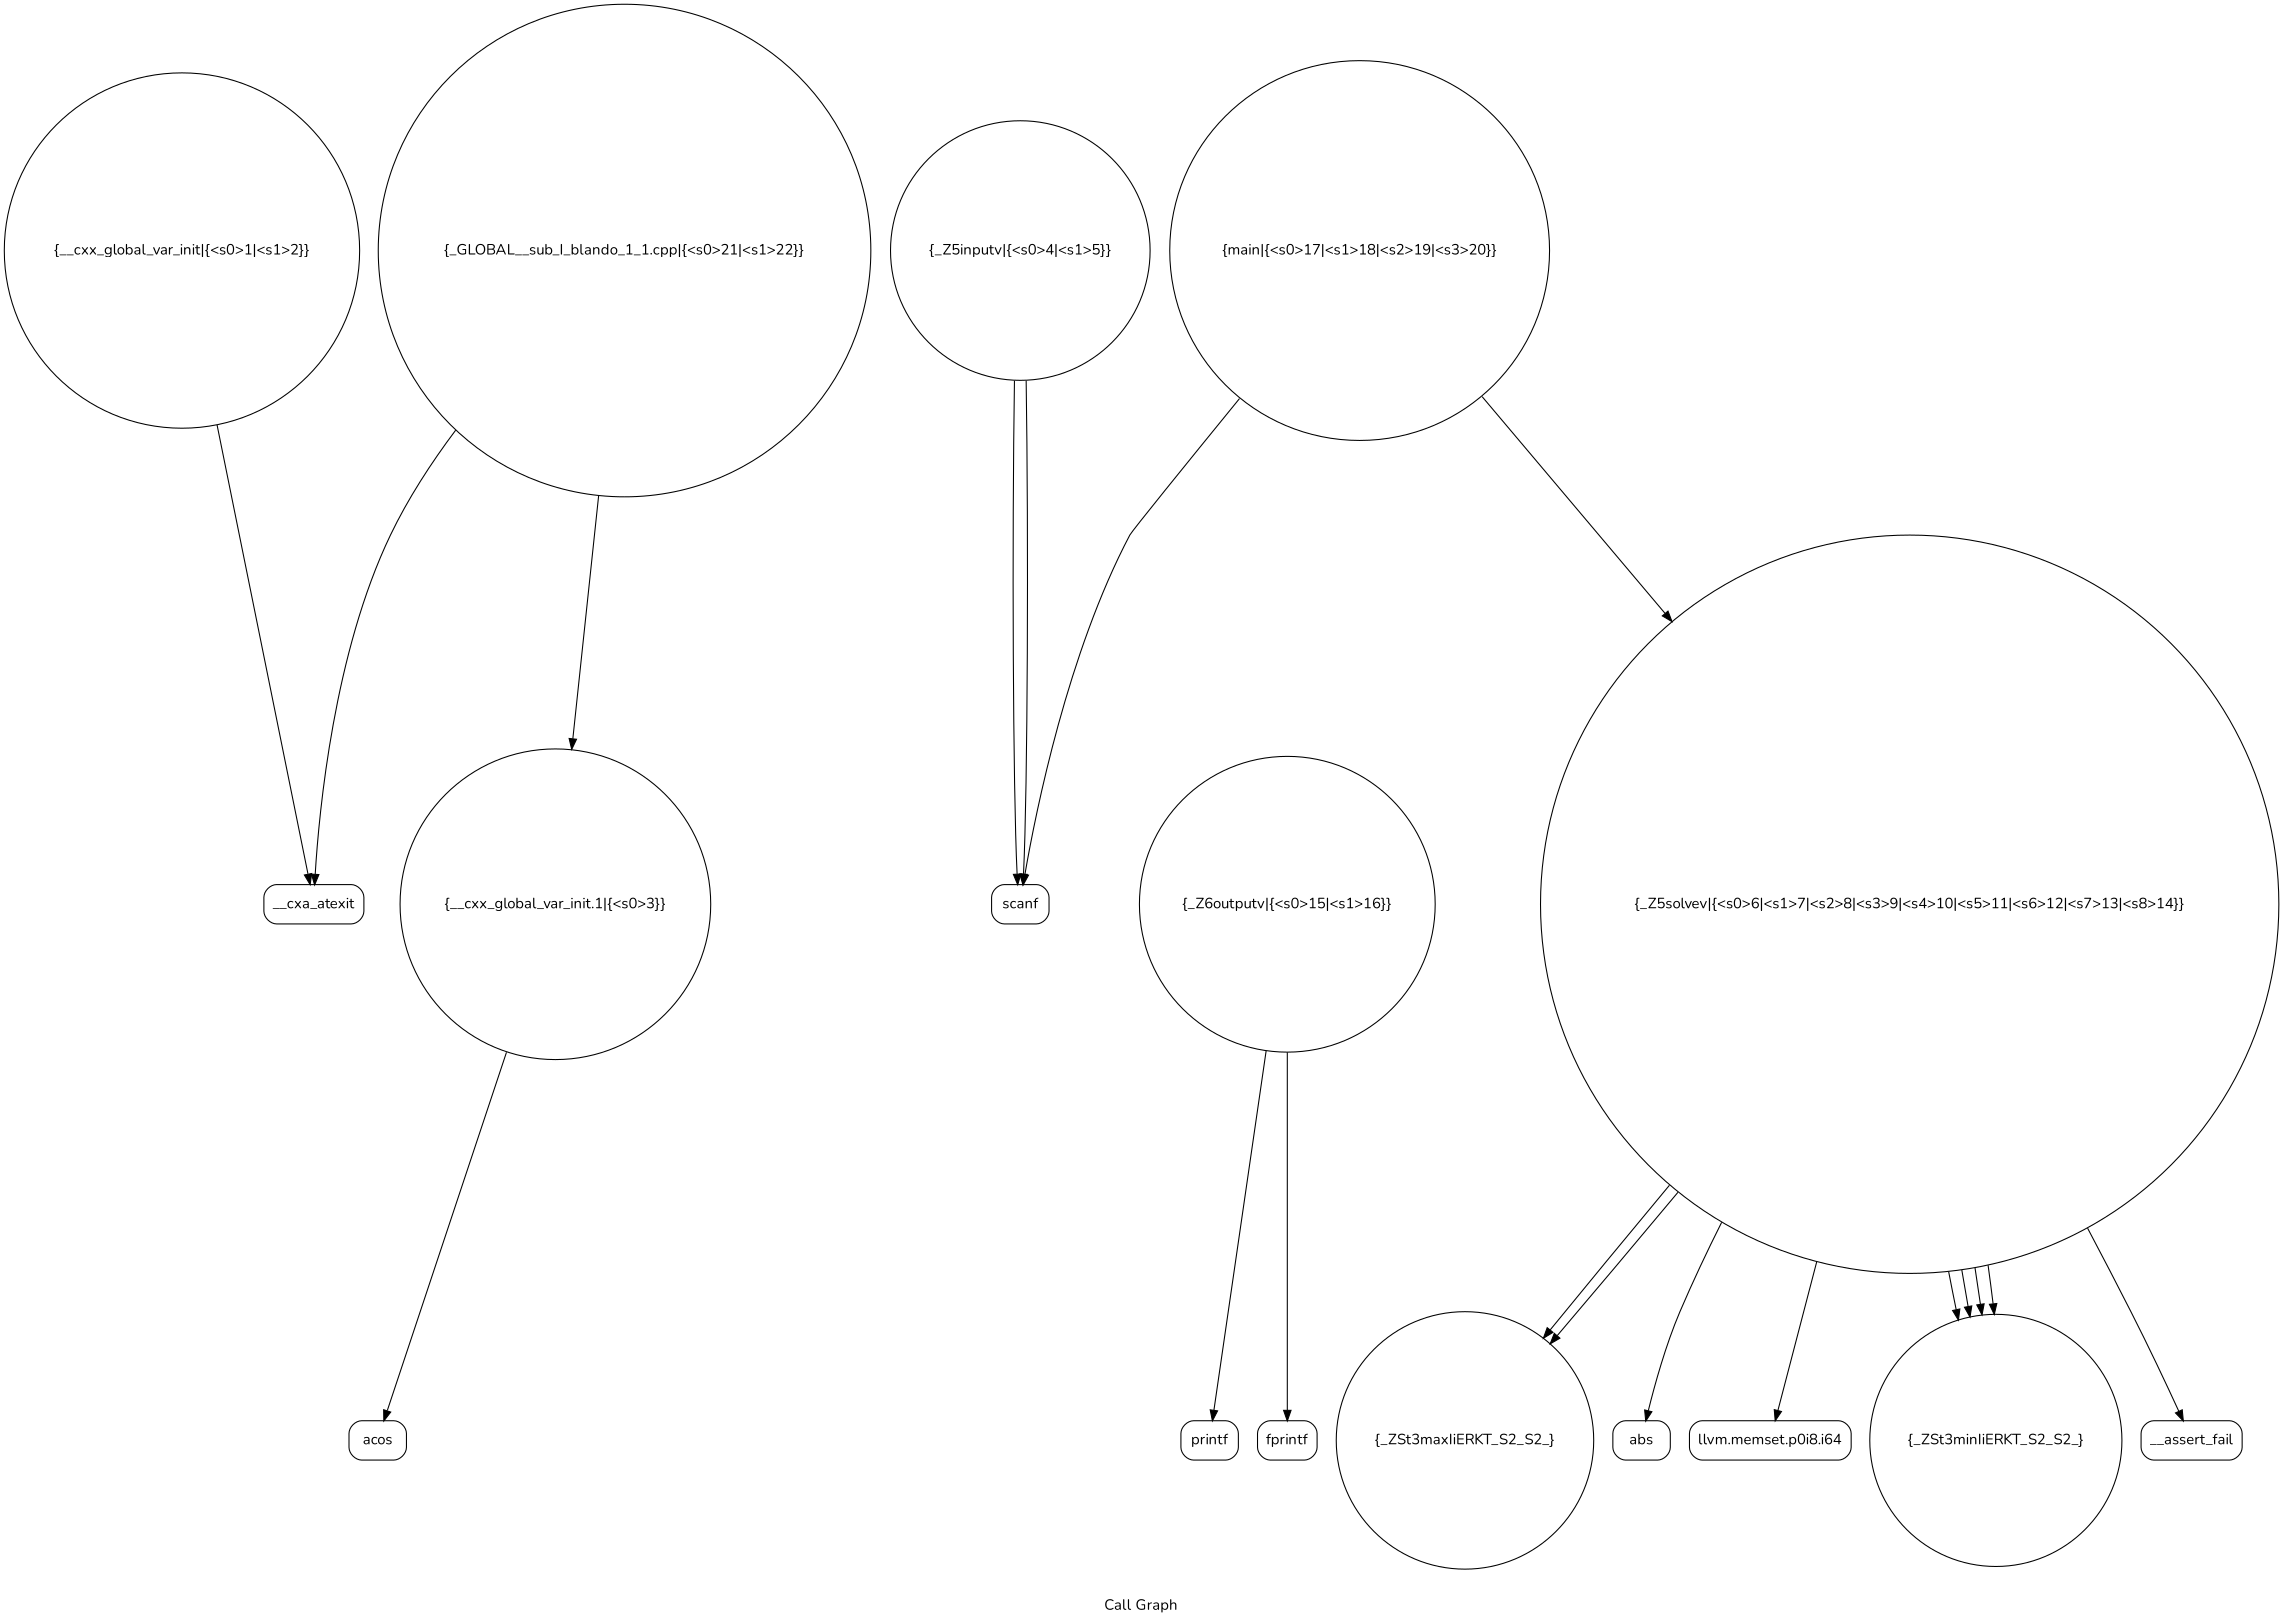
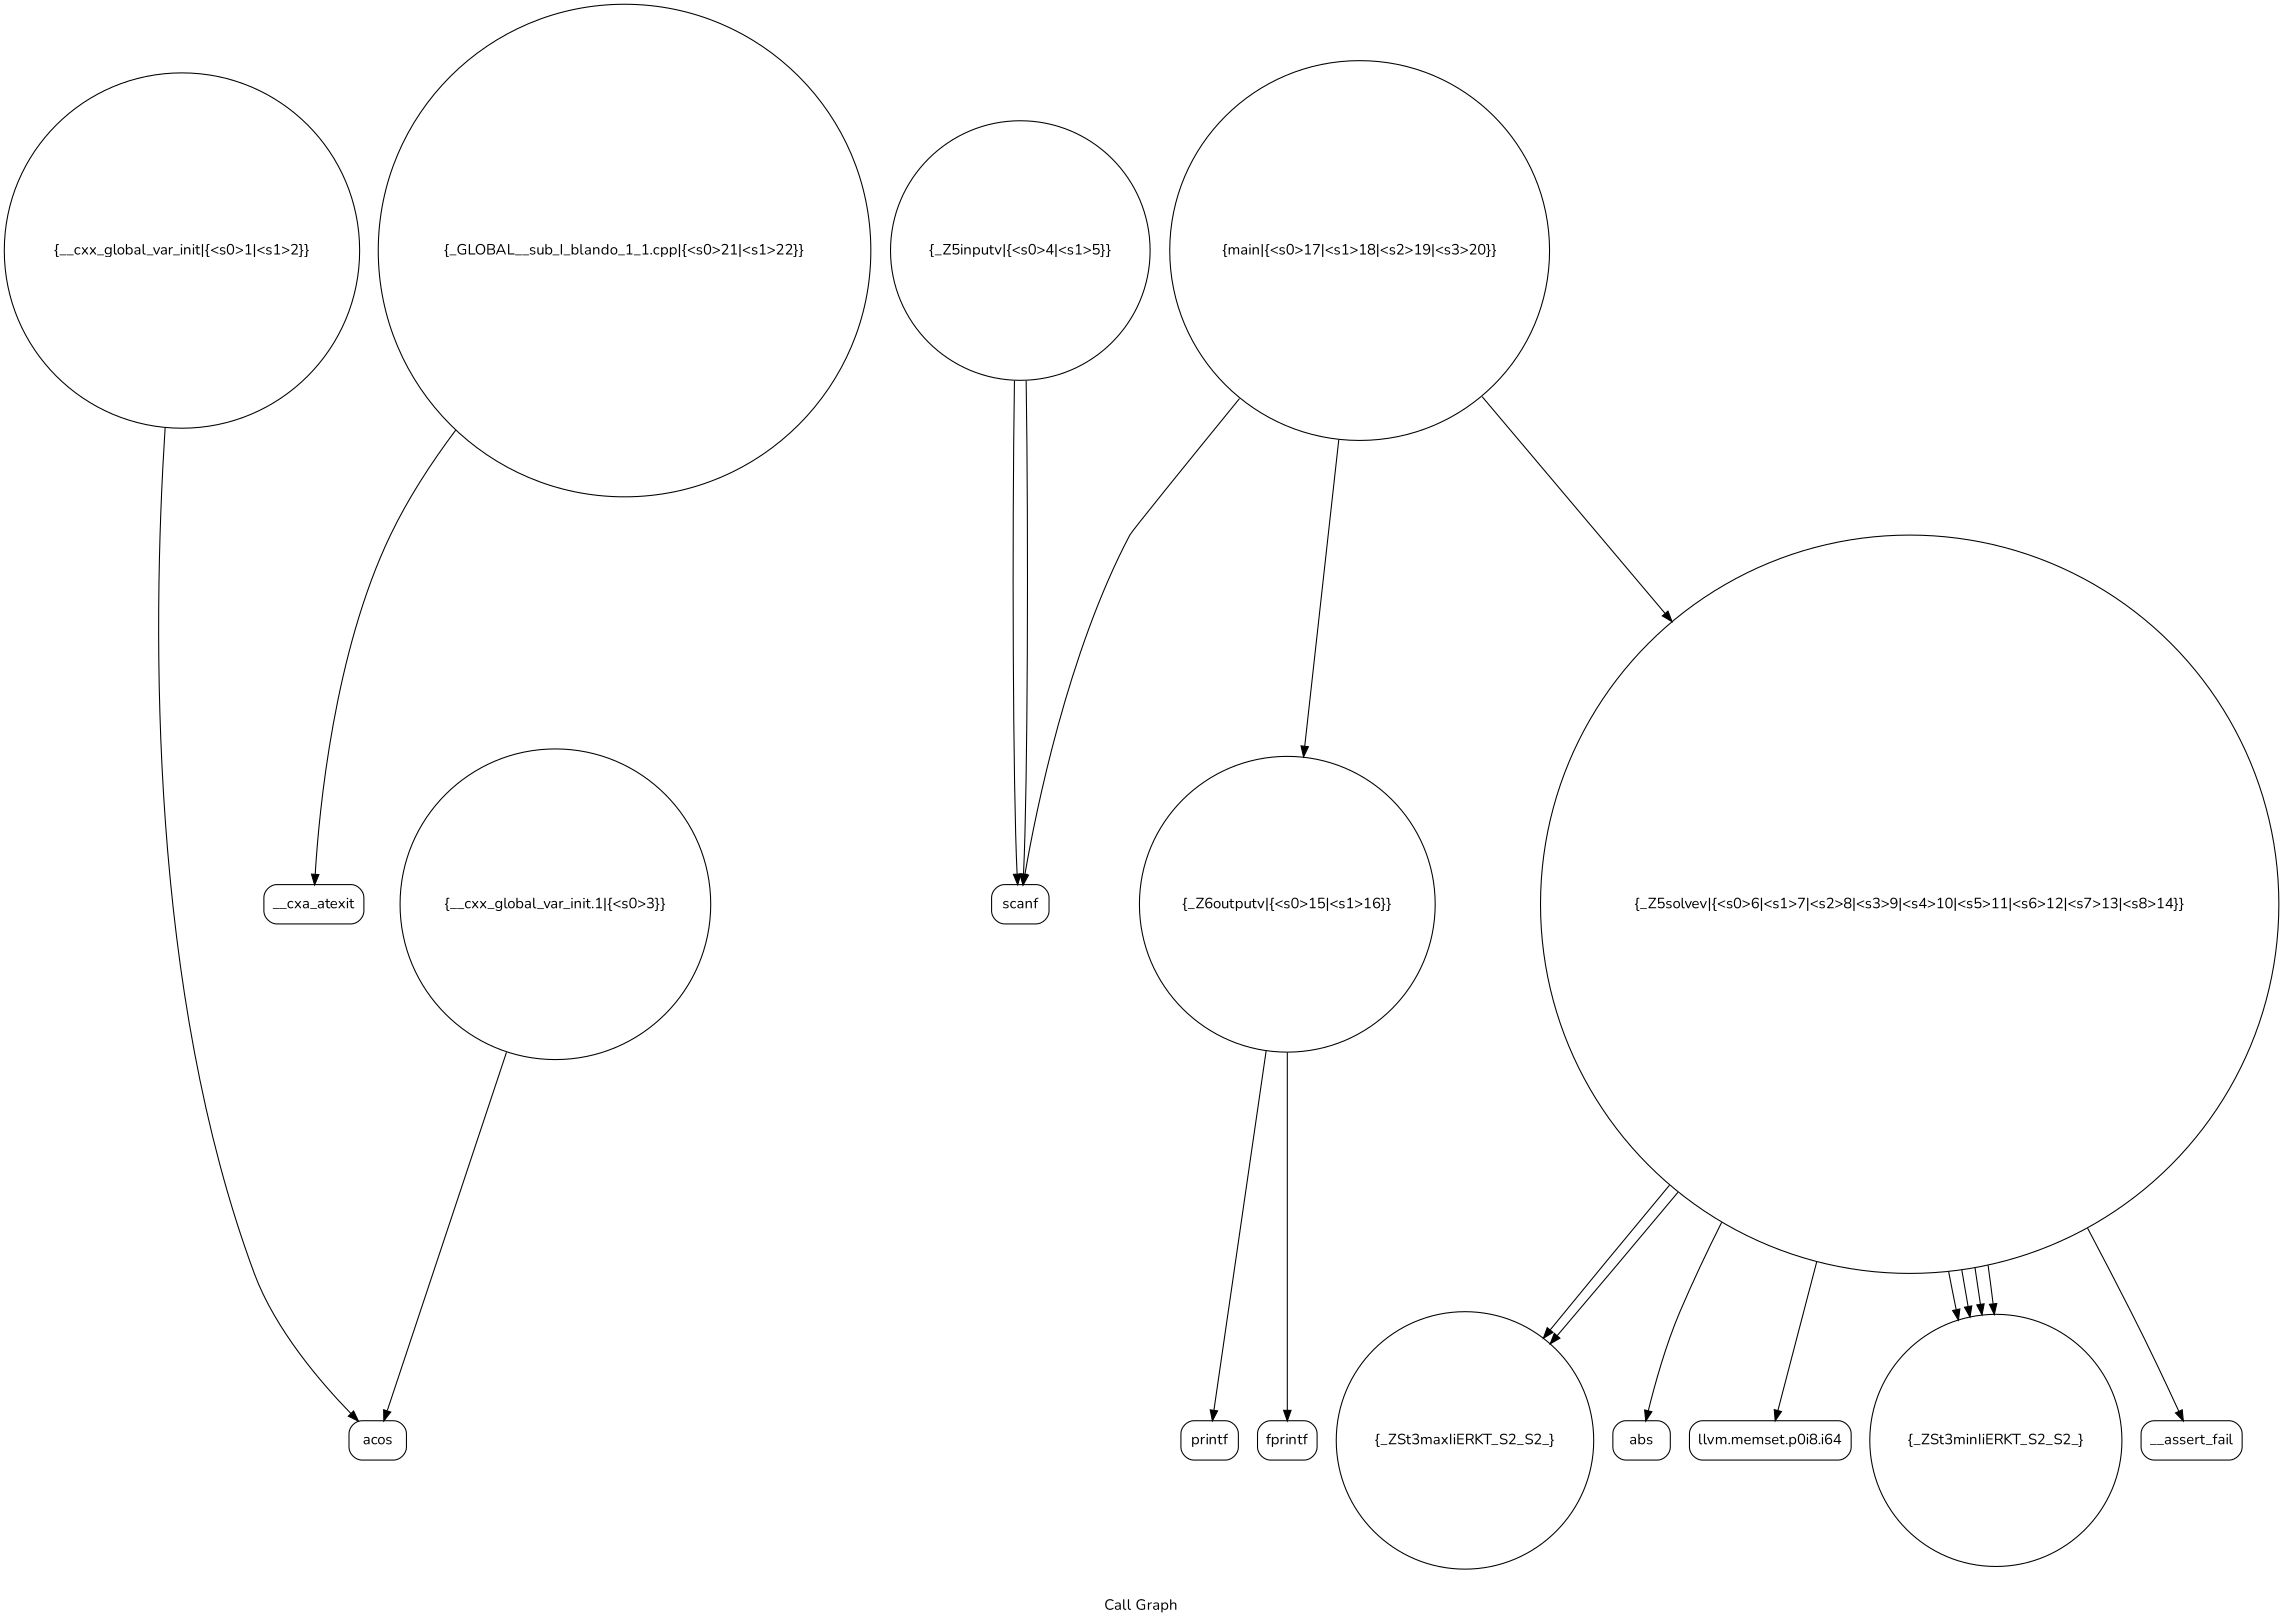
none -> (1322, 593)
(586, 617) -> none
(262, 649) -> (177, 941)
